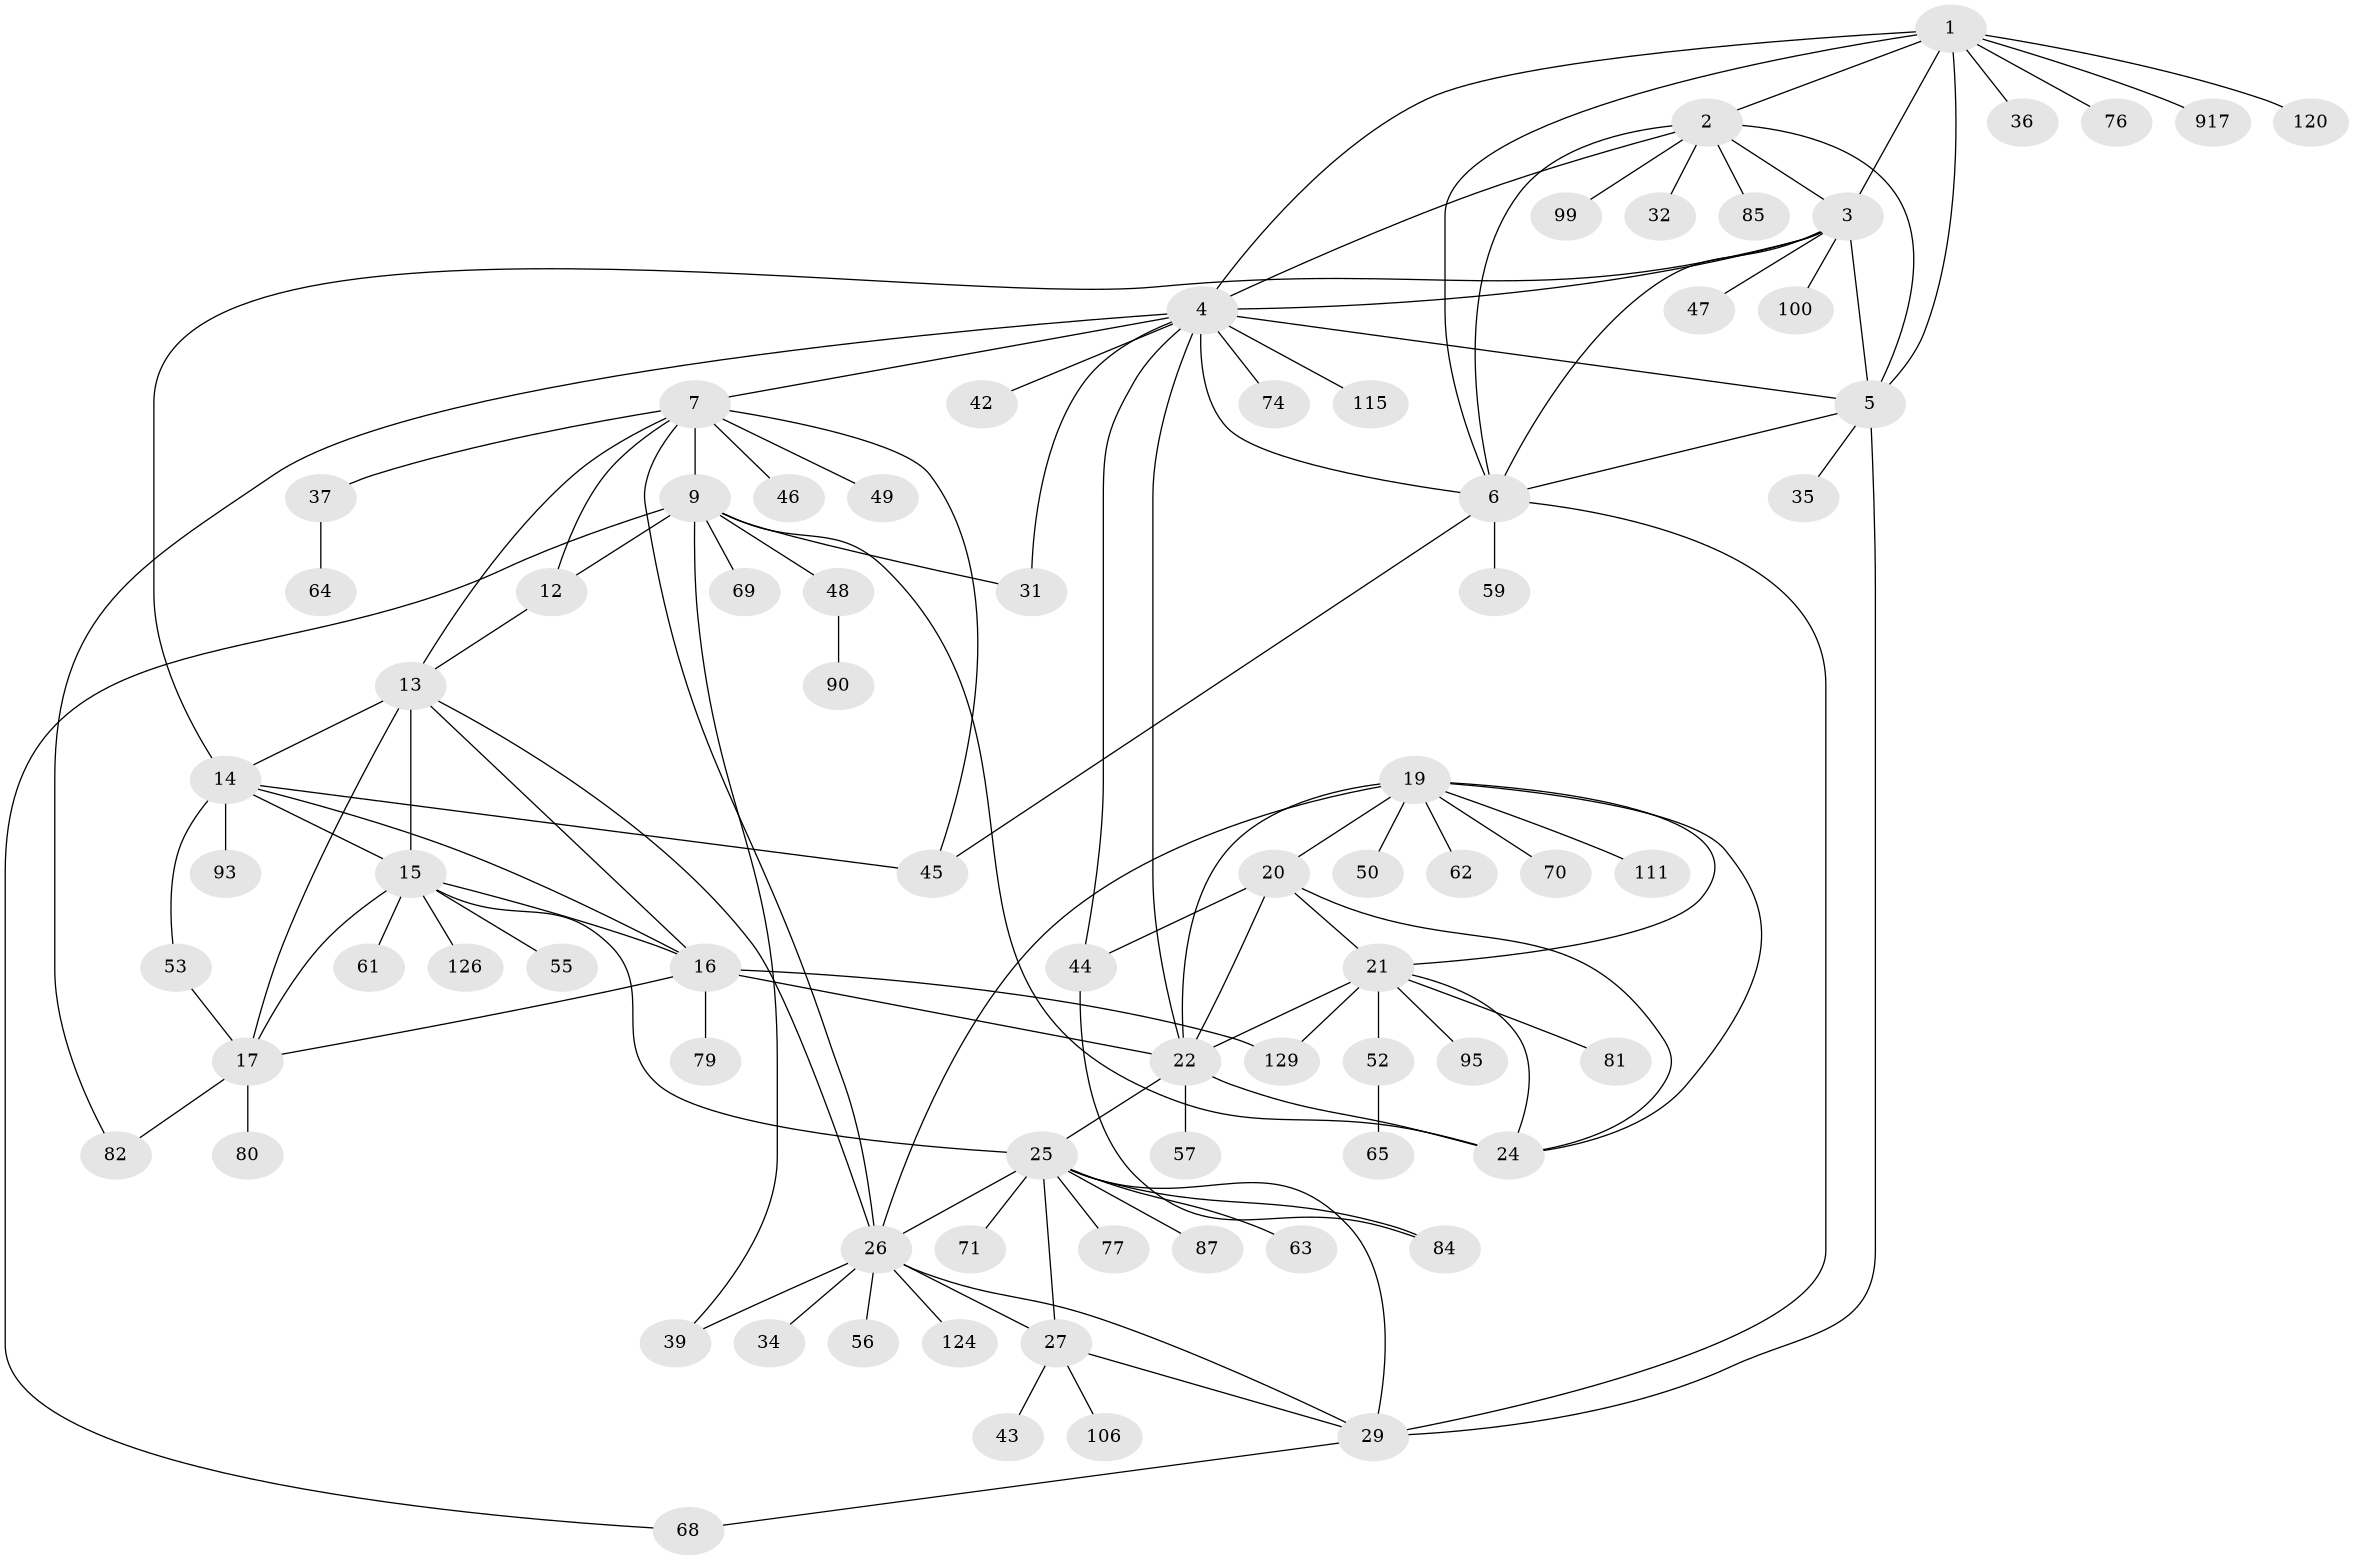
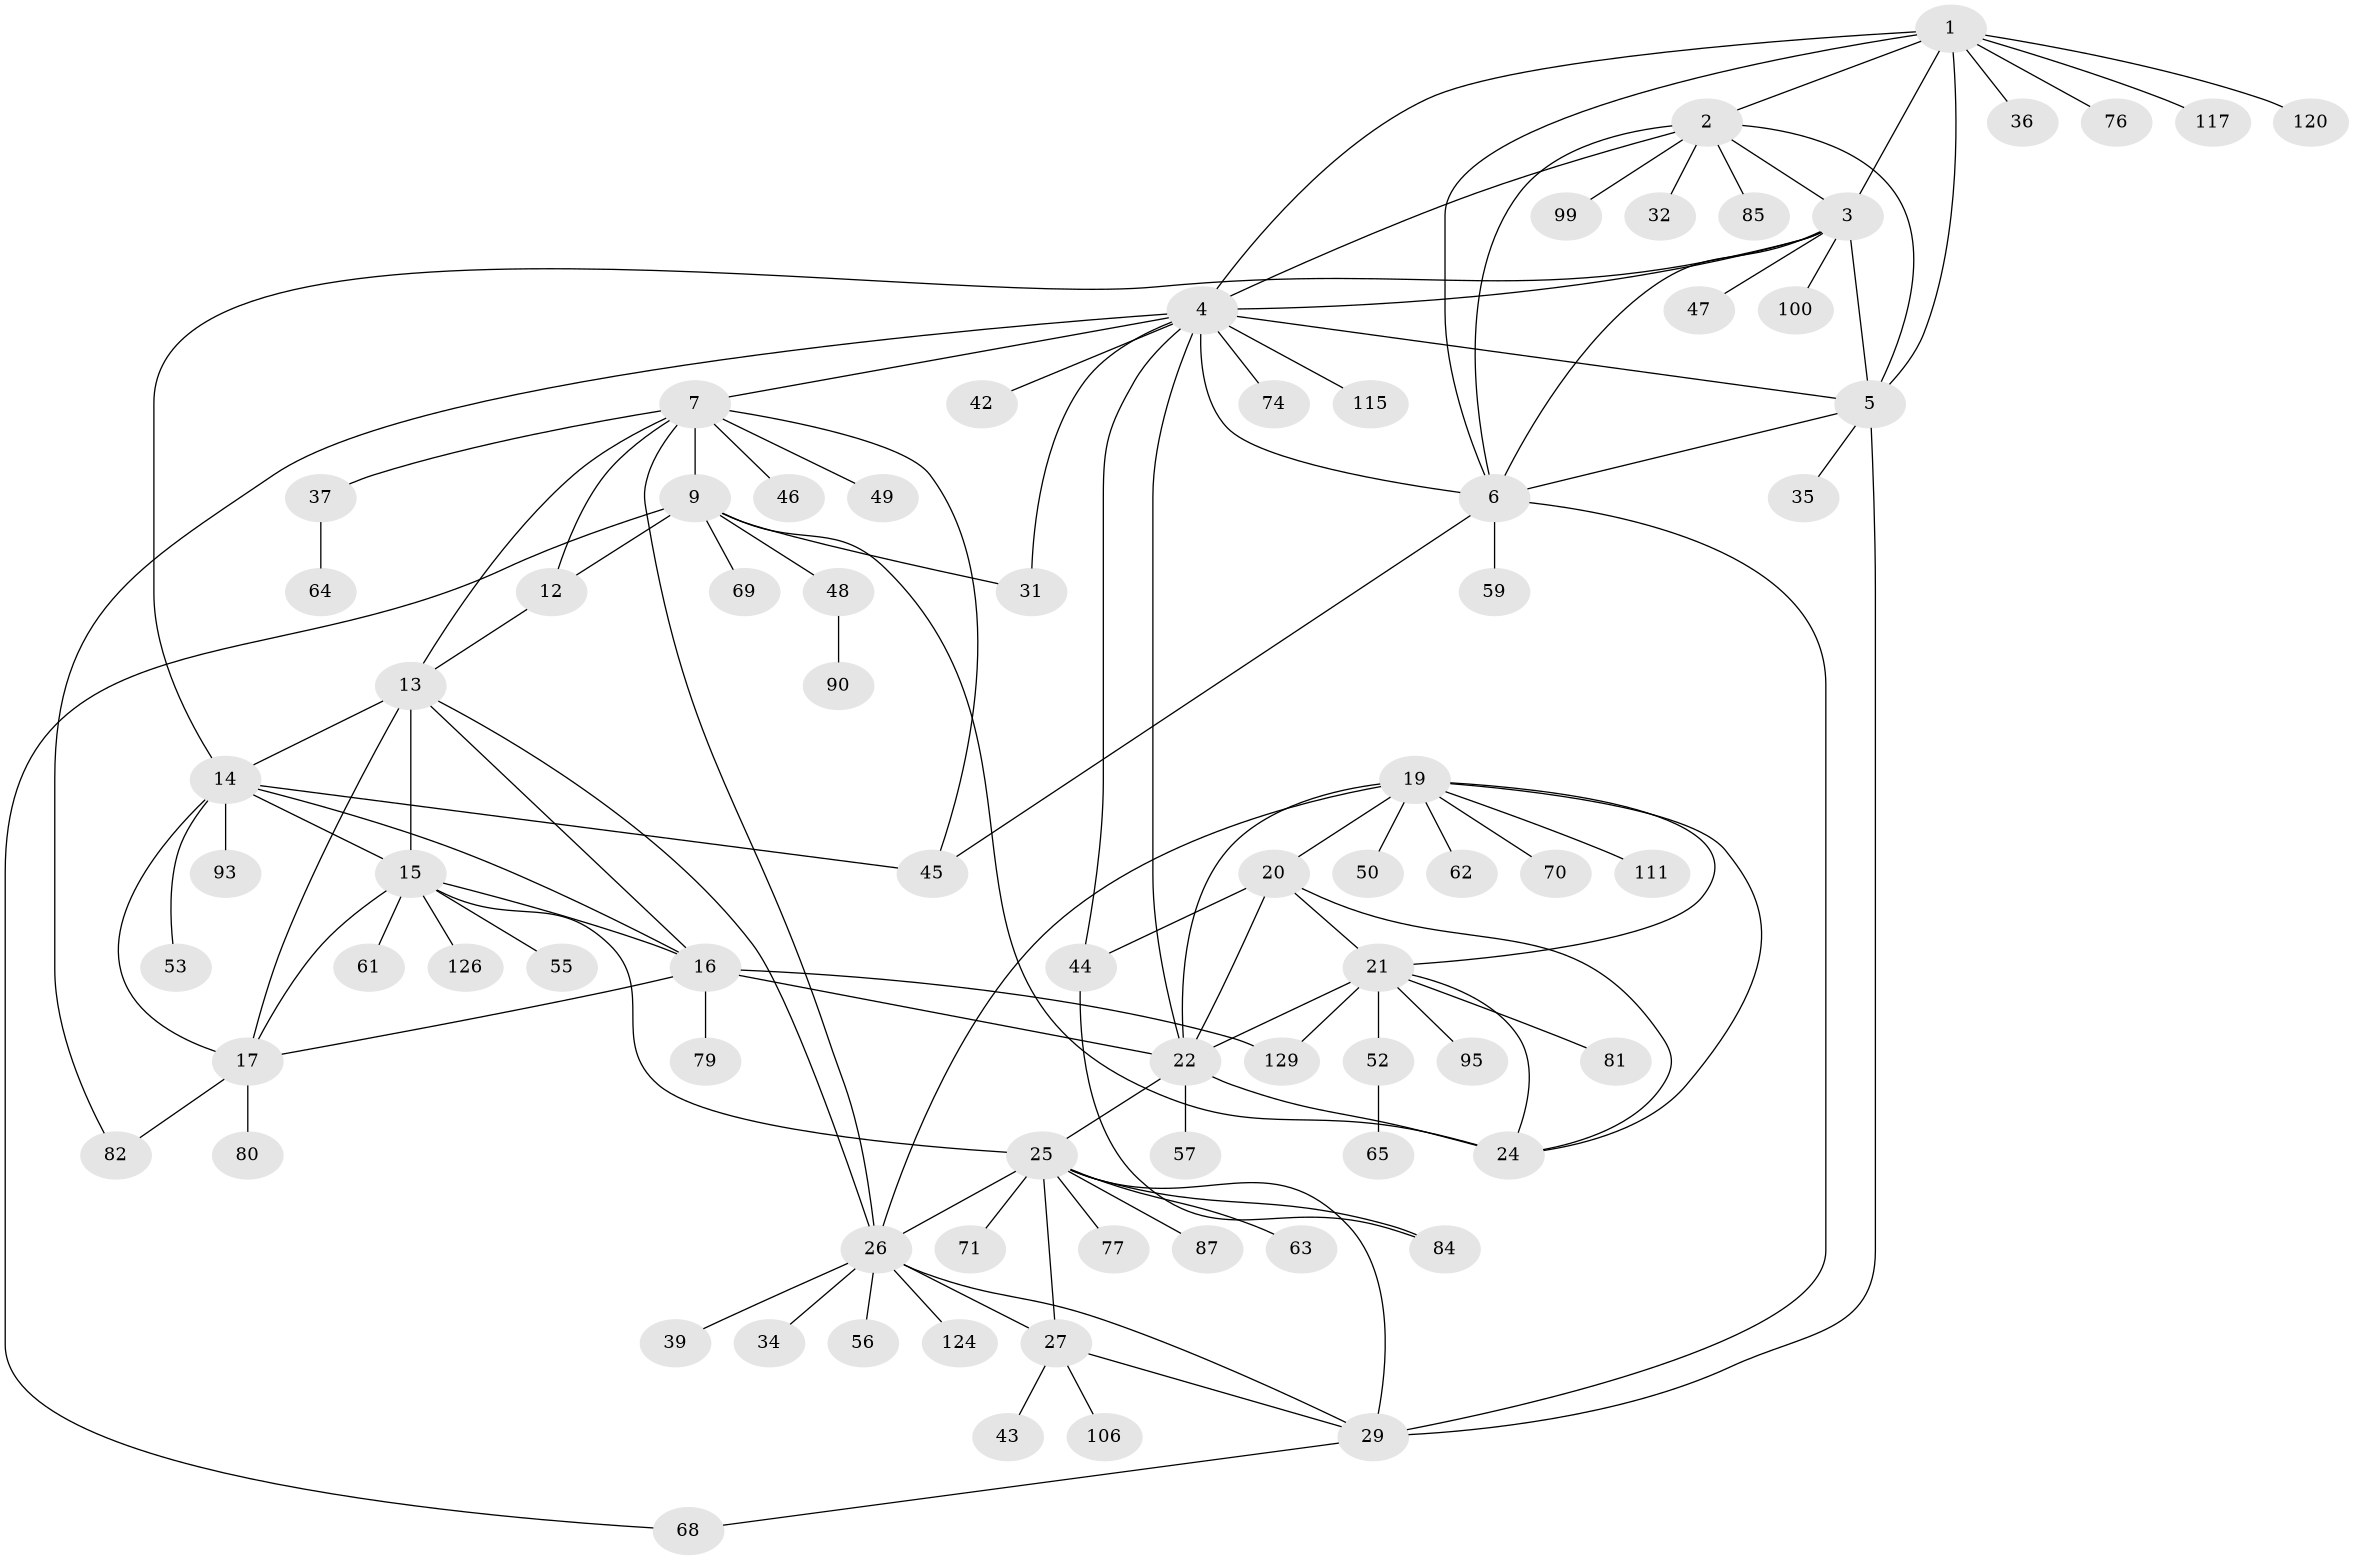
(2213, 123) -> (2213, 123)
(767, 931) -> none
(212, 1015) -> (119, 936)
